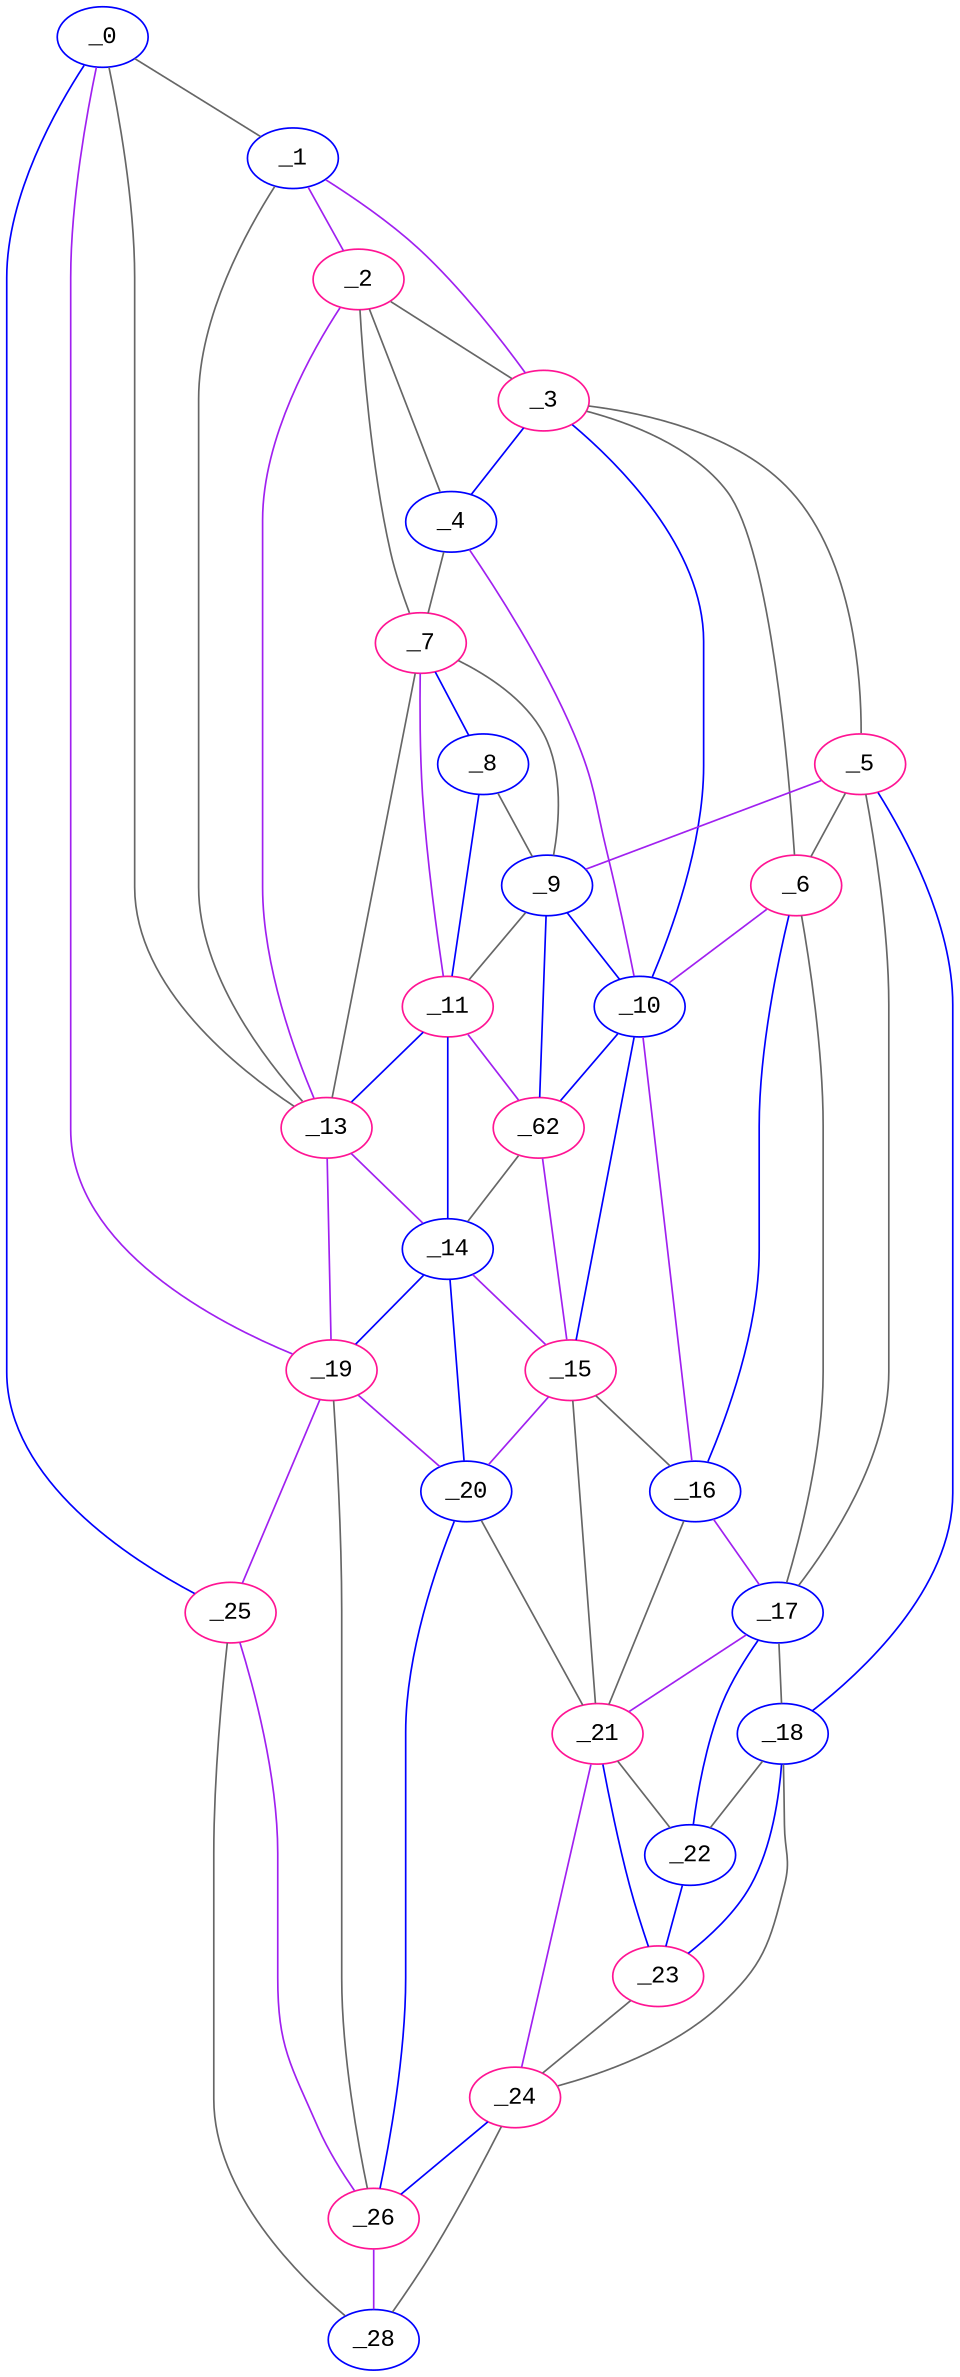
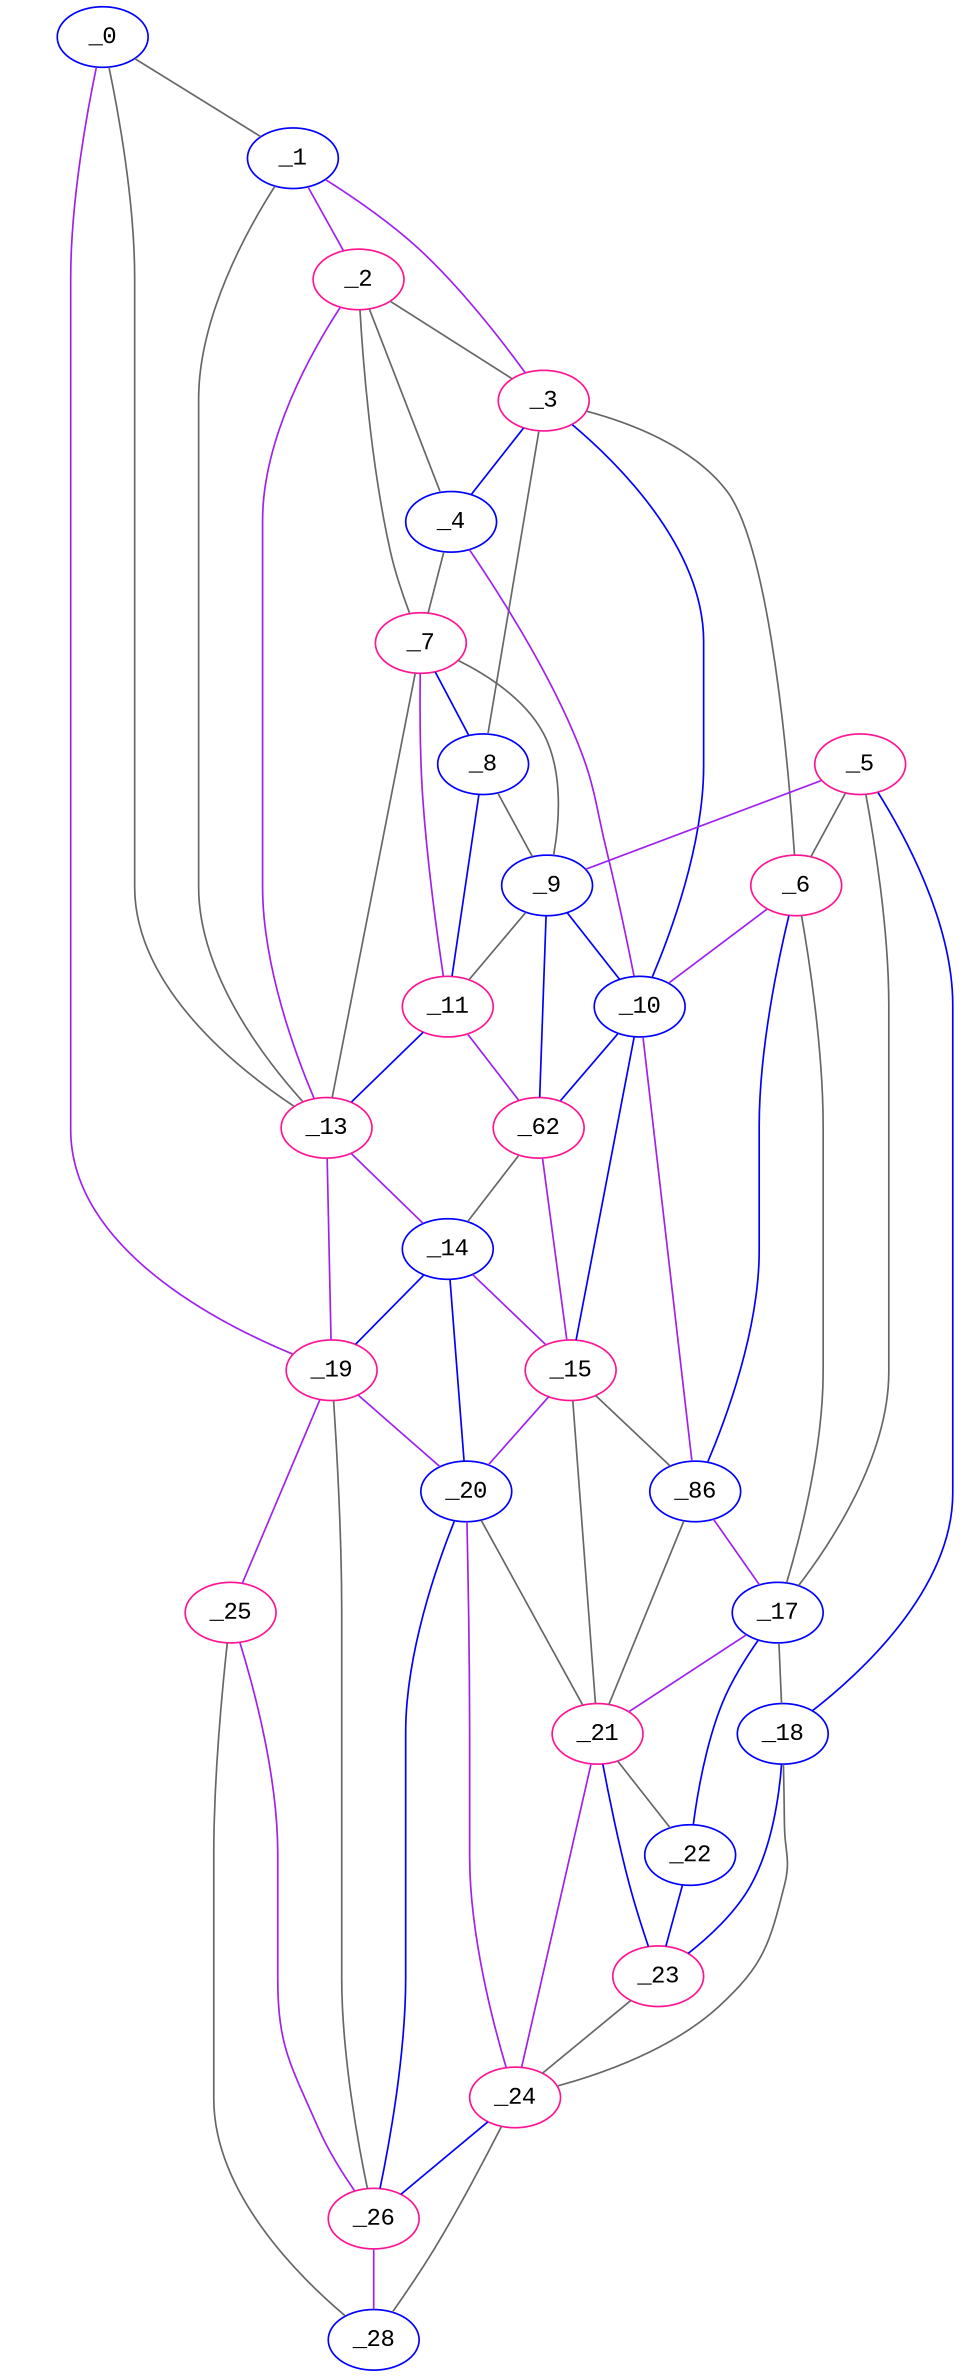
(801, 505) -> (513, 583)
(7, 862) -> none
(448, 1128) -> none
(695, 1491) -> (695, 1491)
(736, 1794) -> none
none -> (470, 1796)
